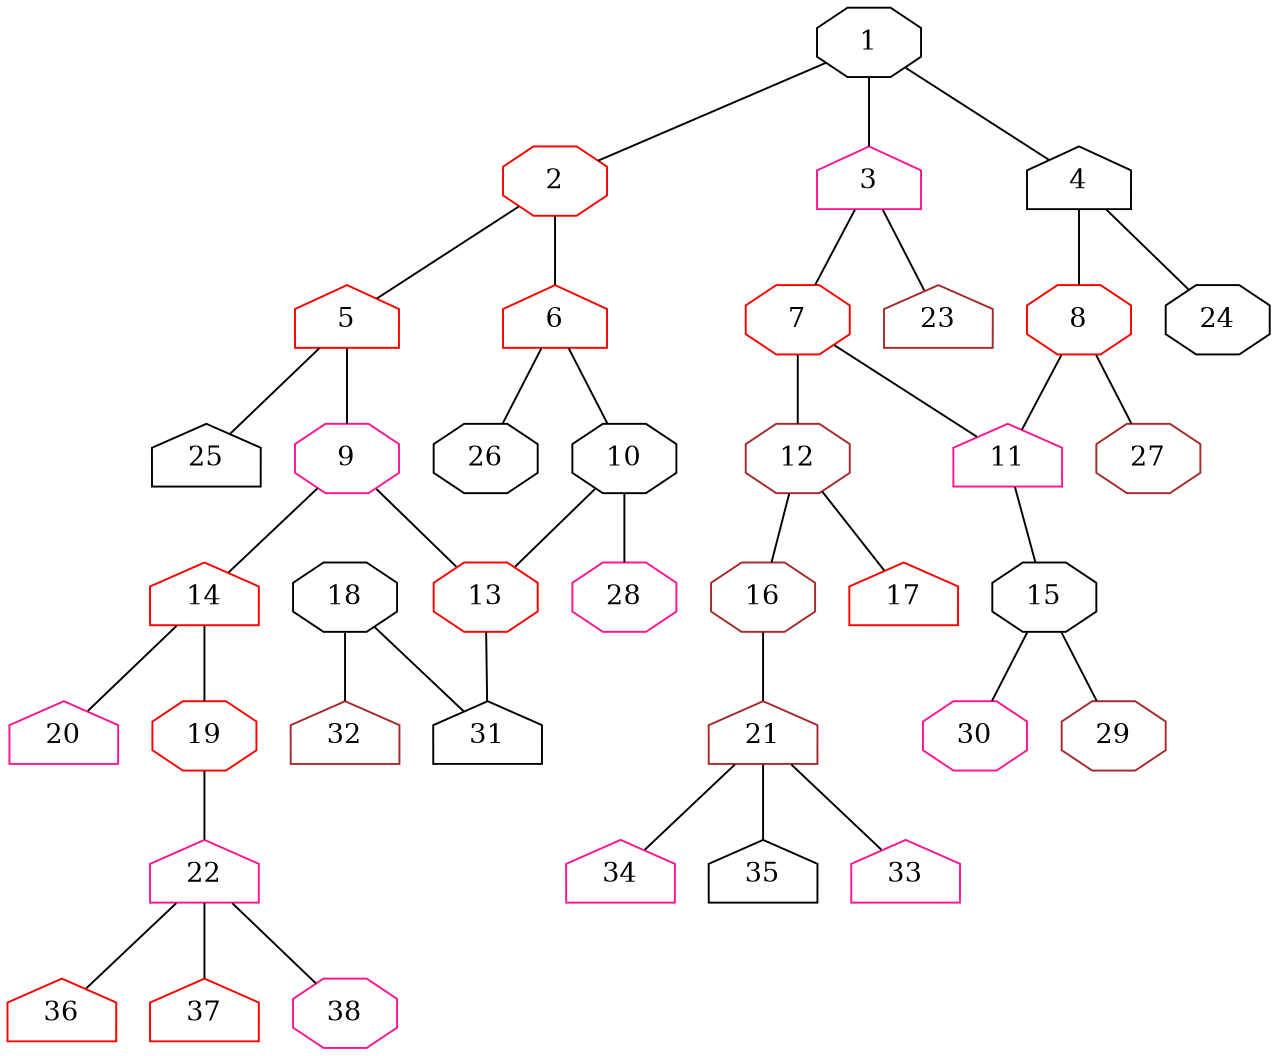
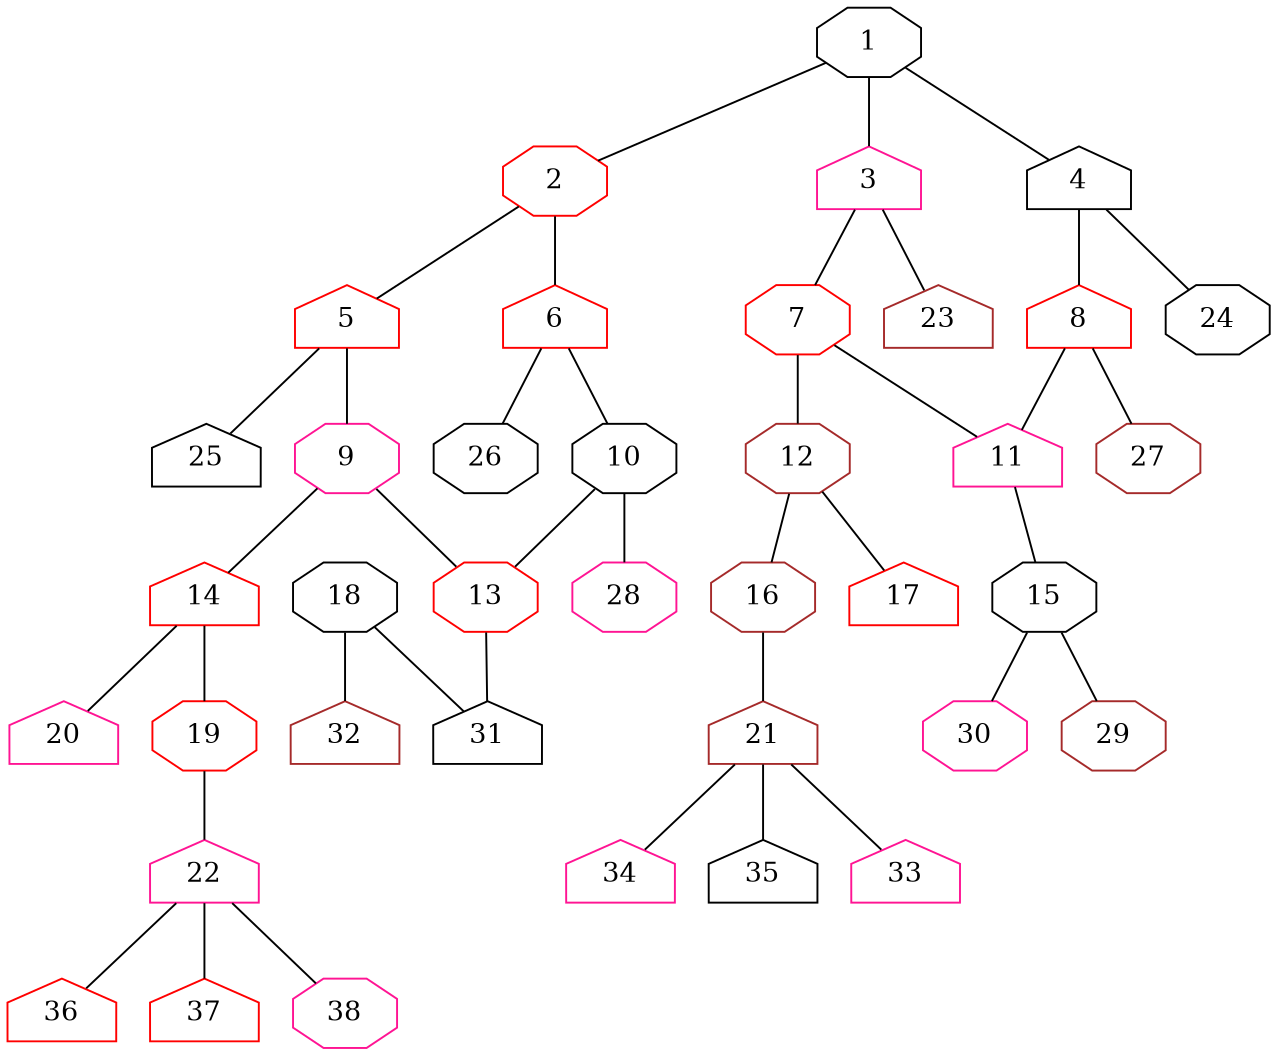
(1079, 320) -> (1079, 320)
